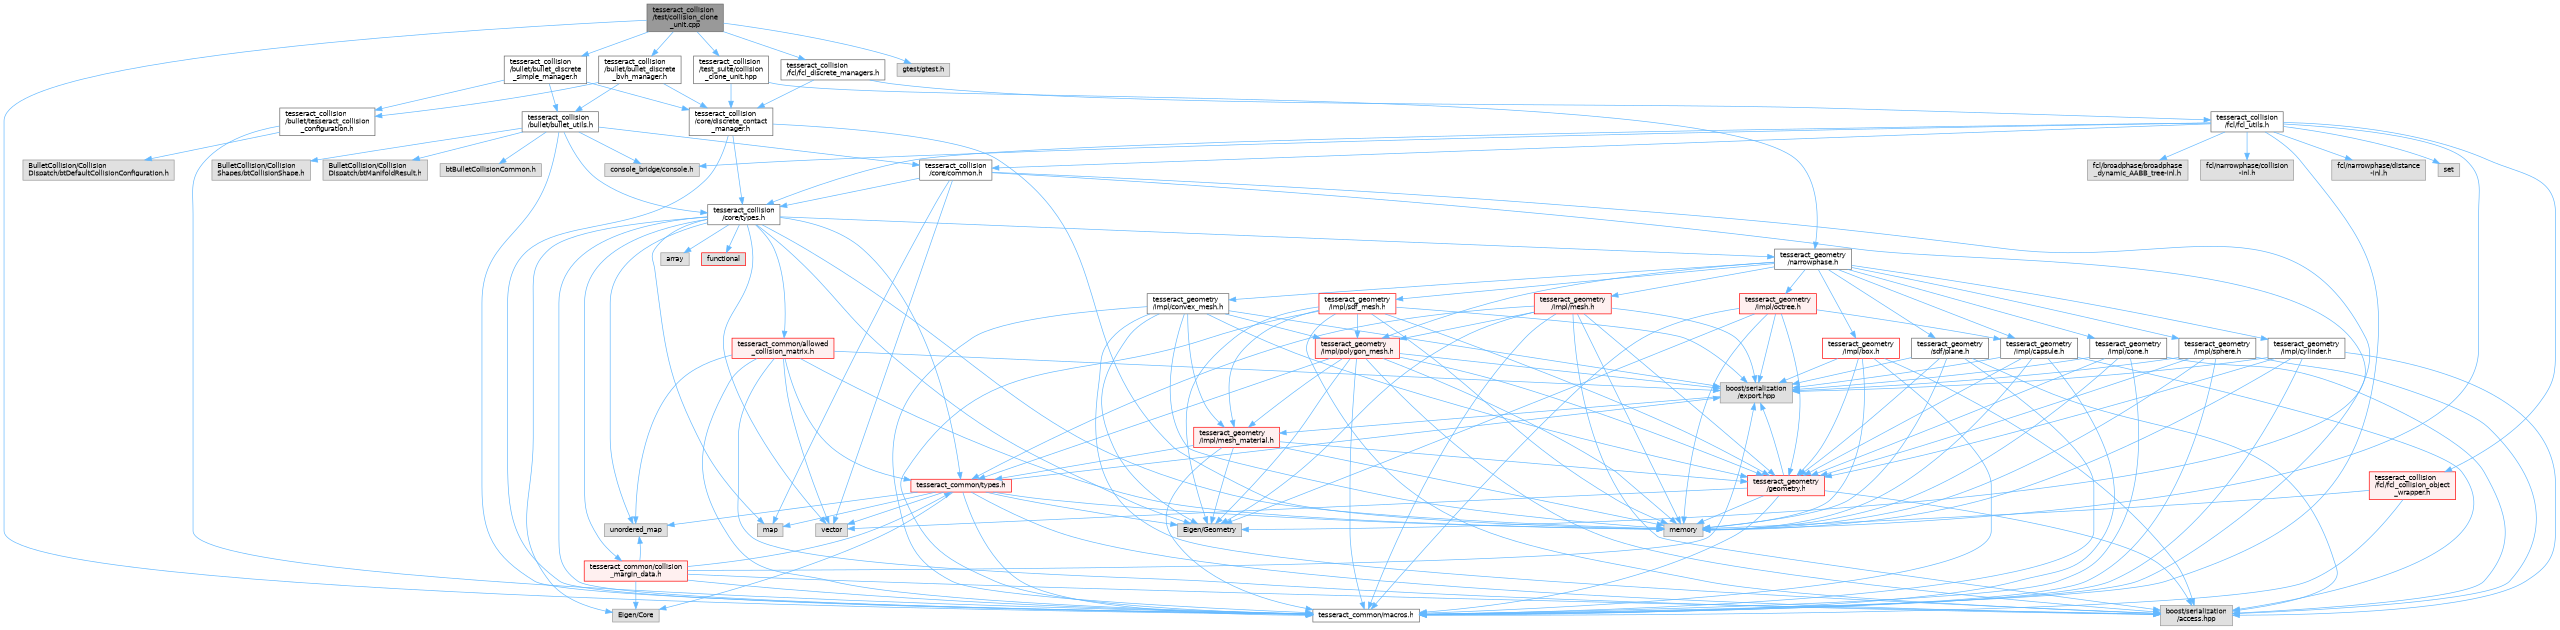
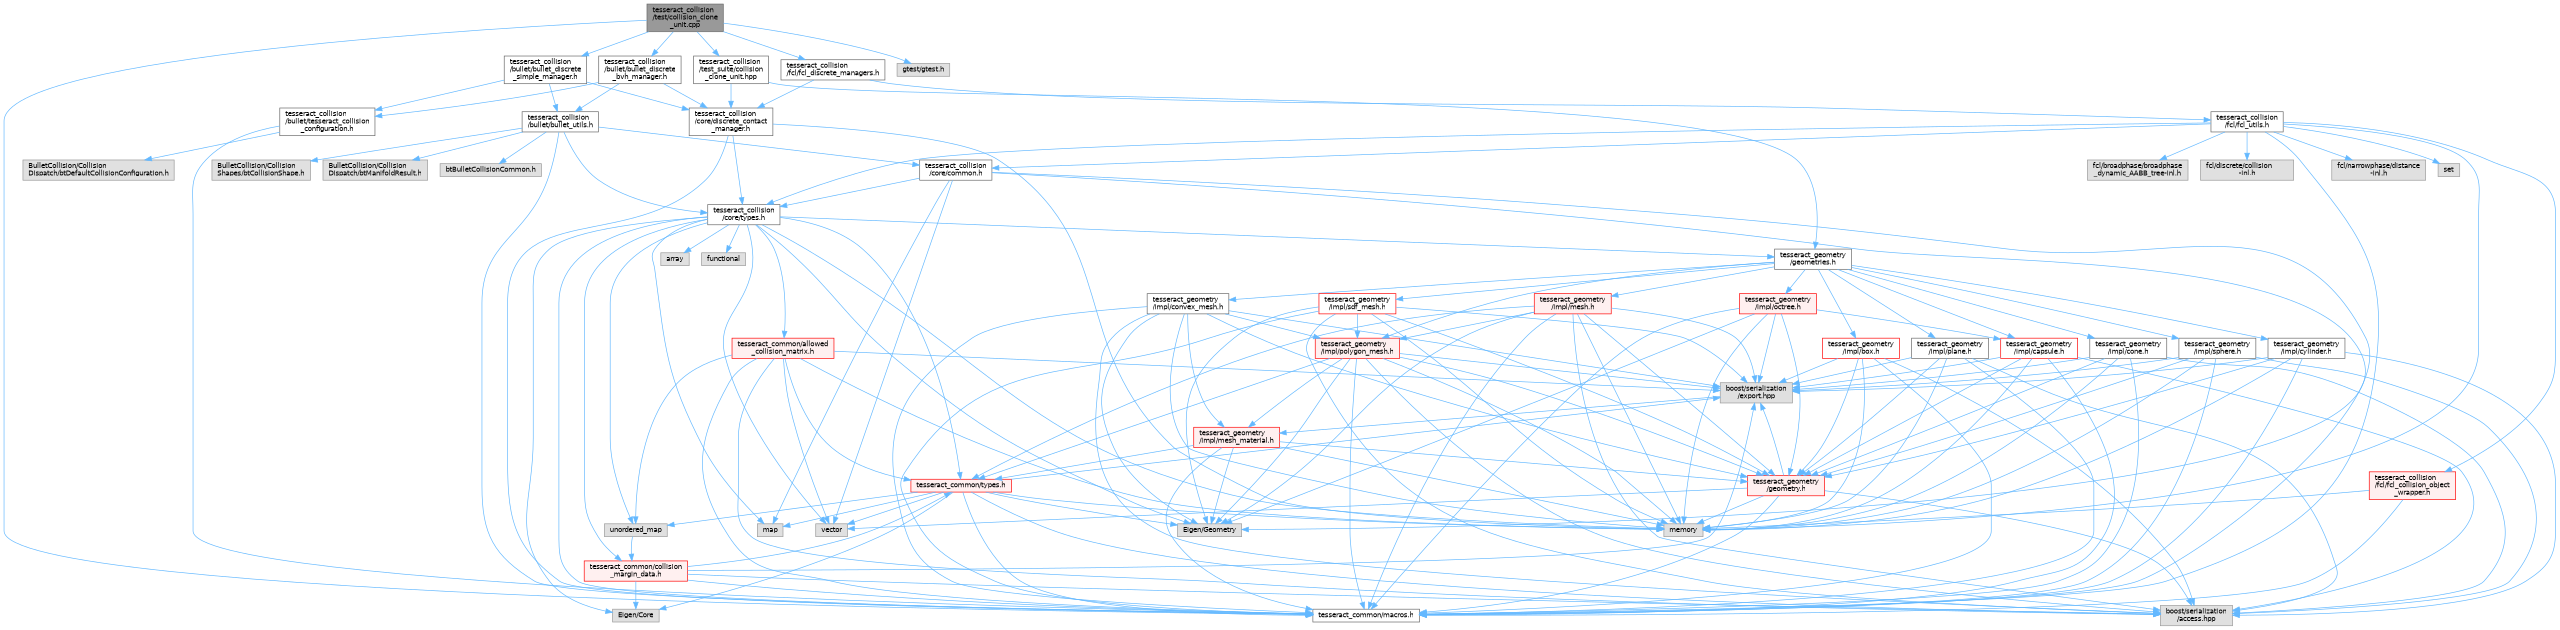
(652, 170) -> none
(2247, 170) -> (2247, 170)
(724, 259) -> (724, 259)
(1813, 259) -> (1813, 259)
(1247, 345) -> none
(1950, 348) -> (1950, 348)
(2039, 348) -> (2039, 348)
(640, 552) -> (631, 545)
